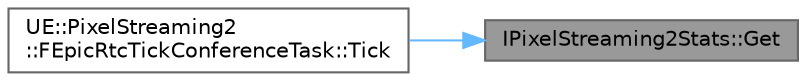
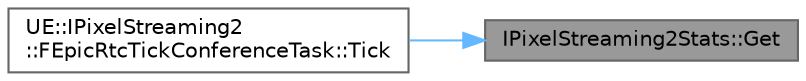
(209, 40) -> (209, 40)
